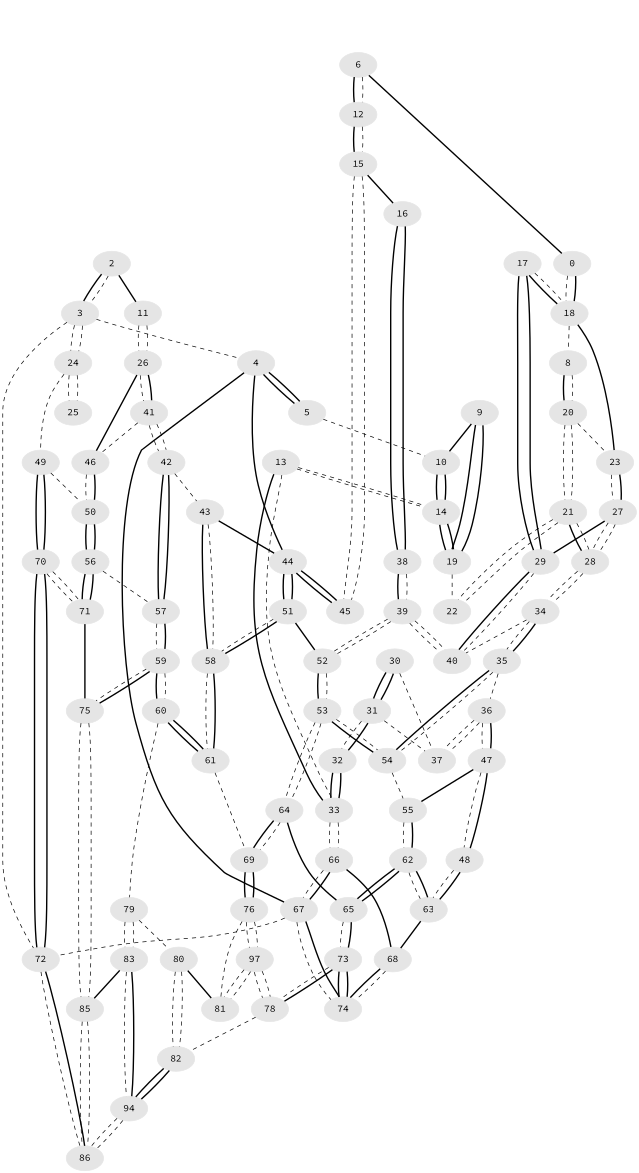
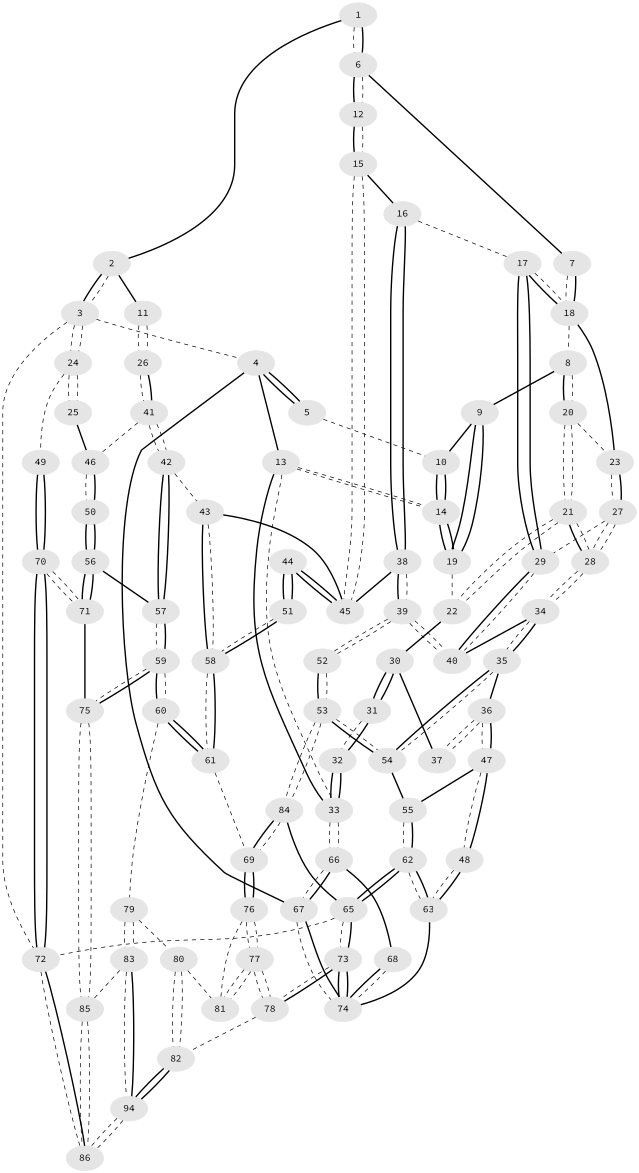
none -> (358, 15)
none -> (463, 239)
(572, 264) -> (572, 264)
none -> (524, 388)
(117, 413) -> (82, 437)
(255, 465) -> (269, 413)
(66, 487) -> none
(246, 537) -> (297, 539)
(579, 537) -> (579, 537)
none -> (374, 587)
(127, 588) -> (127, 588)
(305, 636) -> none
(496, 636) -> (496, 636)
none -> (419, 640)
(494, 686) -> (494, 686)
(416, 711) -> (416, 711)
(405, 736) -> none
(398, 786) -> (398, 786)
(284, 810) -> (284, 810)
(411, 935) -> (413, 977)
(172, 940) -> (197, 940)
(255, 959) -> (255, 959)
(107, 984) -> (107, 984)
(199, 984) -> (199, 984)
